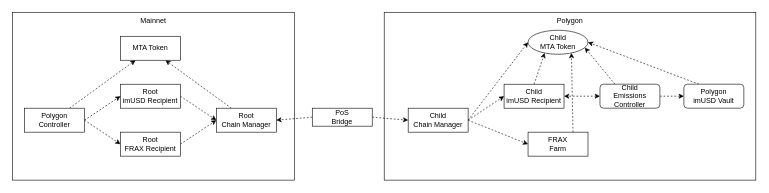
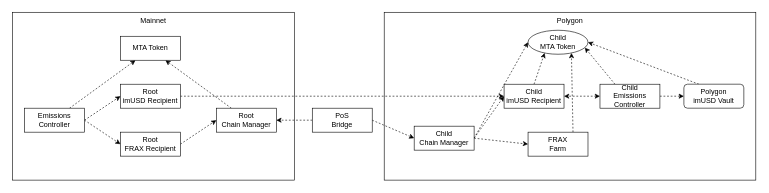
(630, 96) -> (630, 96)
(211, 117) -> (495, 96)
(342, 117) -> (342, 120)
(54, 120) -> (54, 120)
(438, 120) -> (444, 138)
